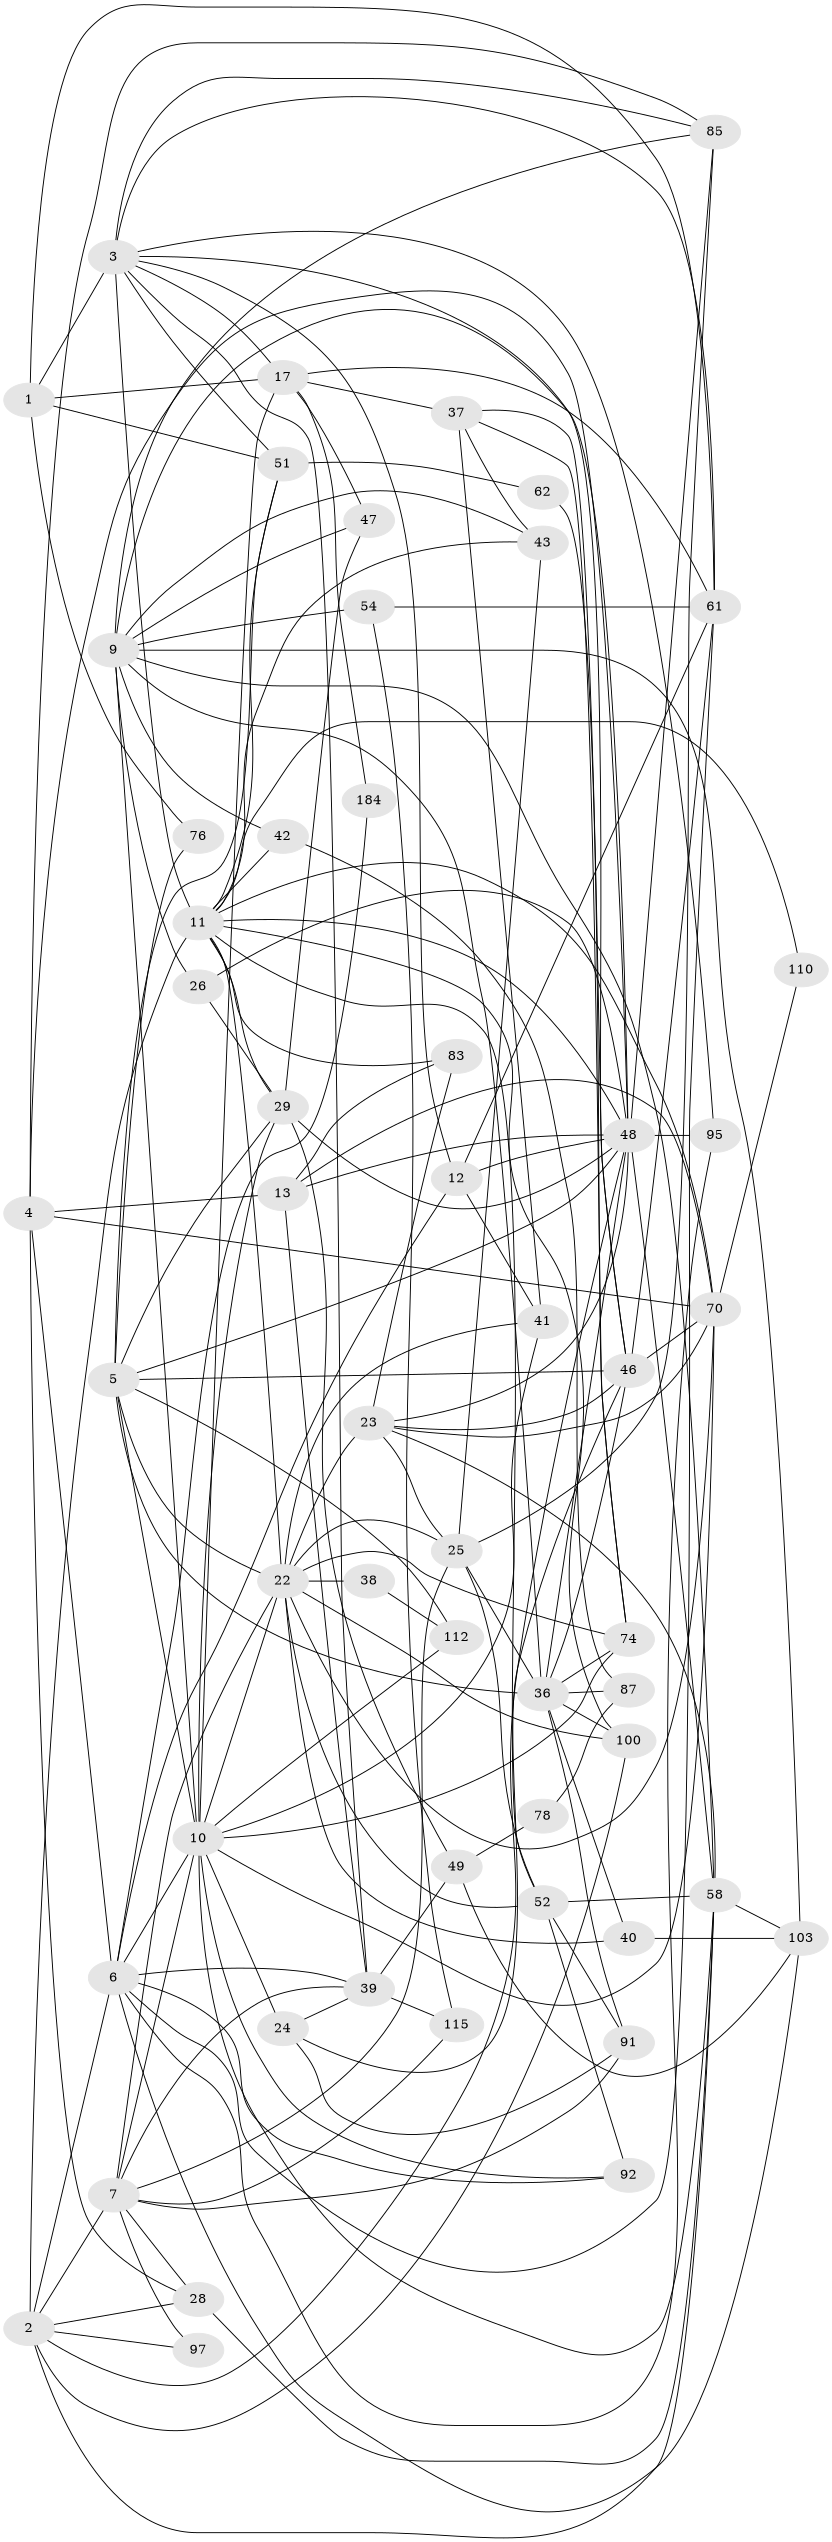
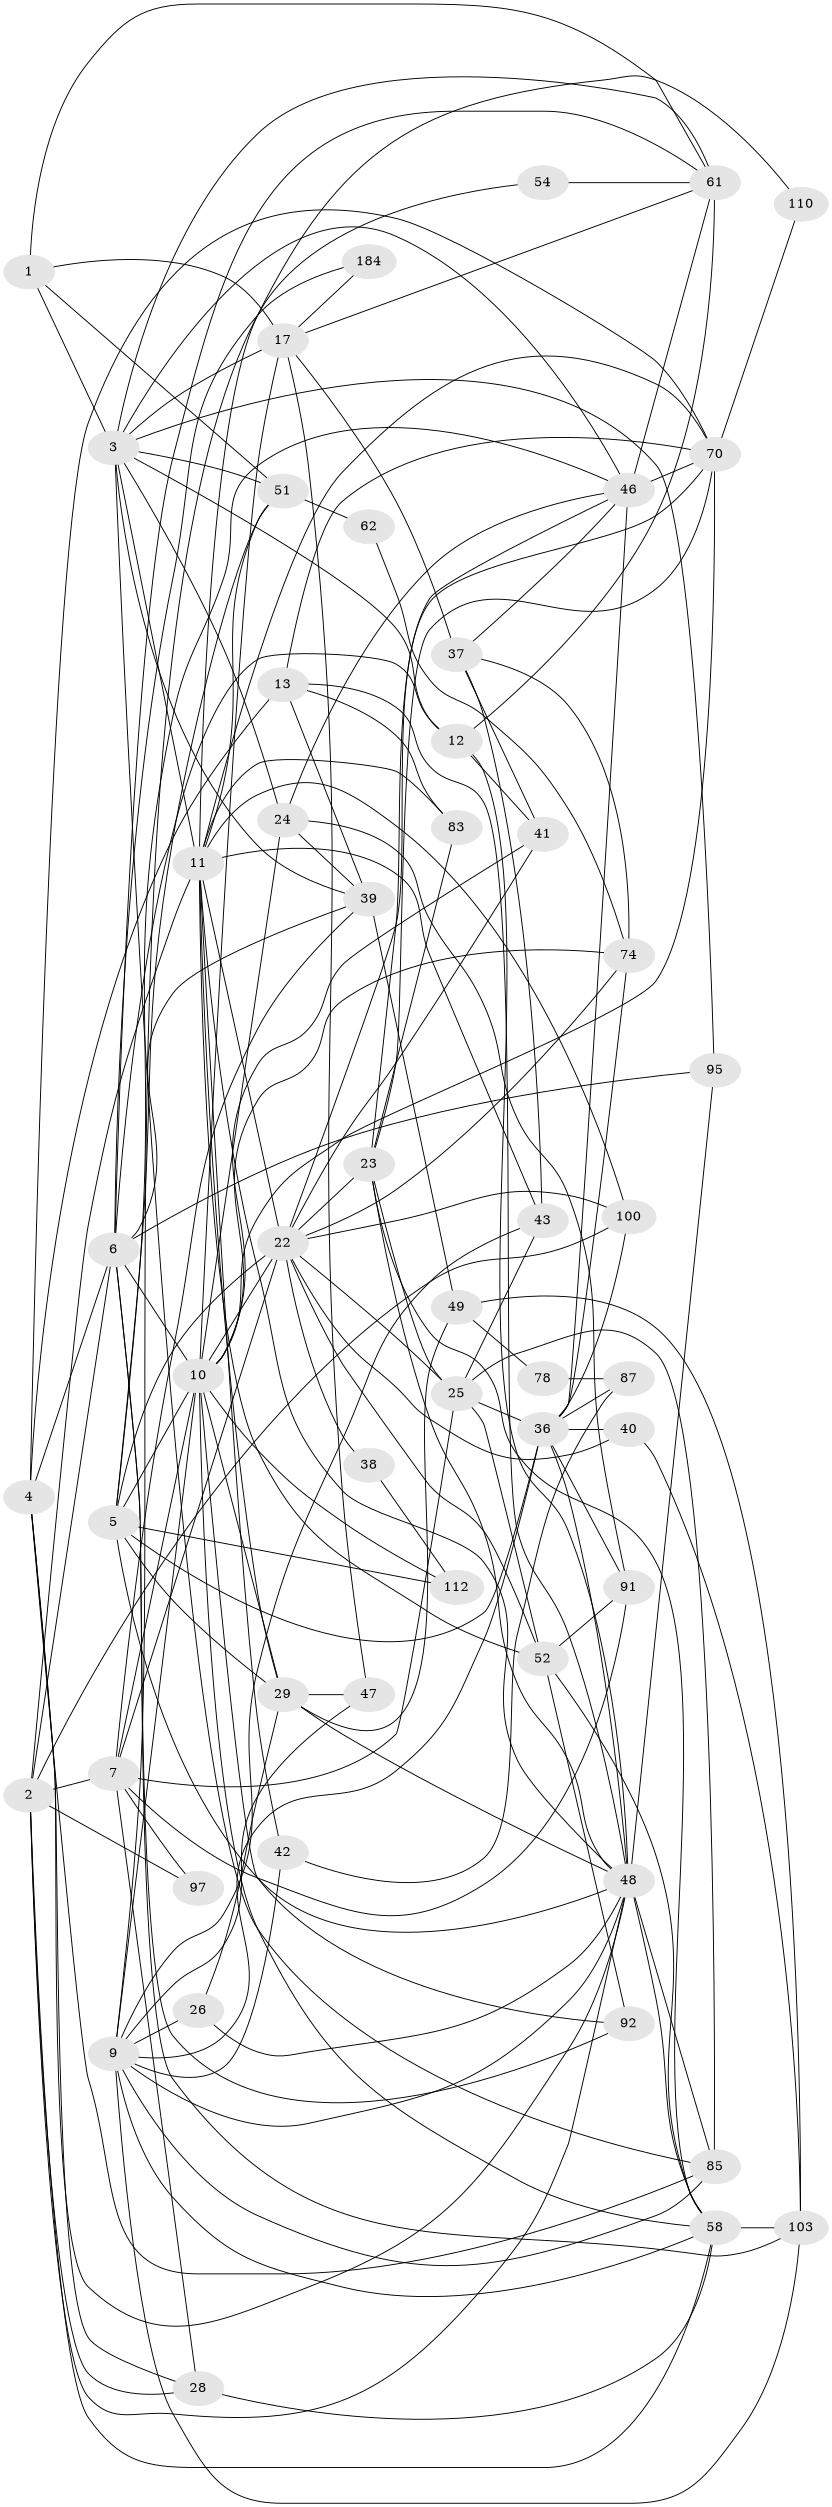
none -> (202, 602)
(198, 836) -> none
(457, 2025) -> none
